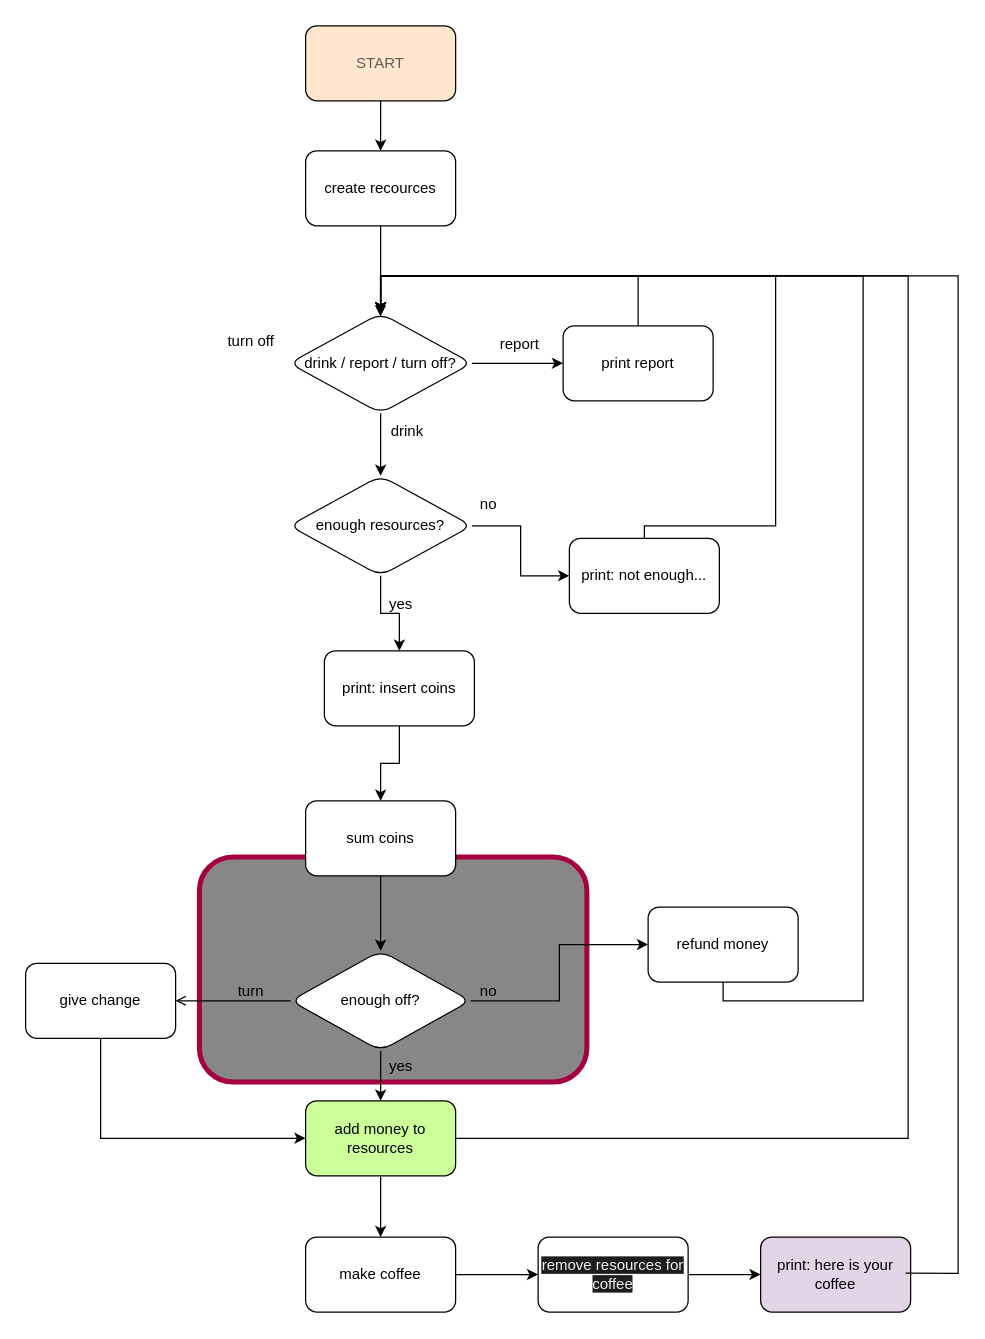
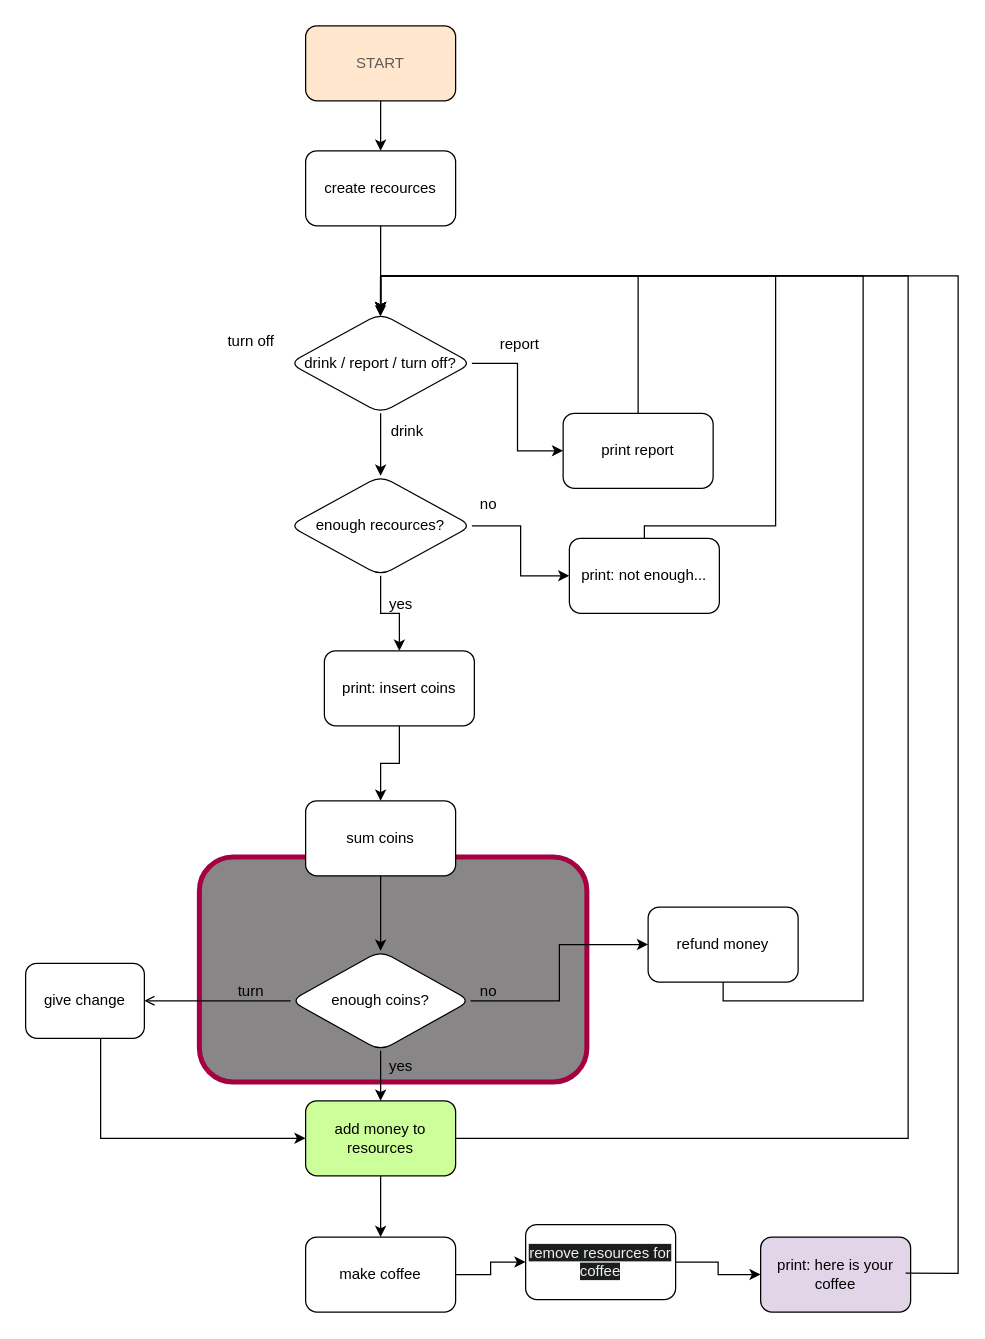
(638, 363) -> (638, 451)
(381, 526) -> (381, 526)
(101, 1001) -> (85, 1001)
(381, 1001) -> (381, 1001)
(613, 1274) -> (601, 1262)
